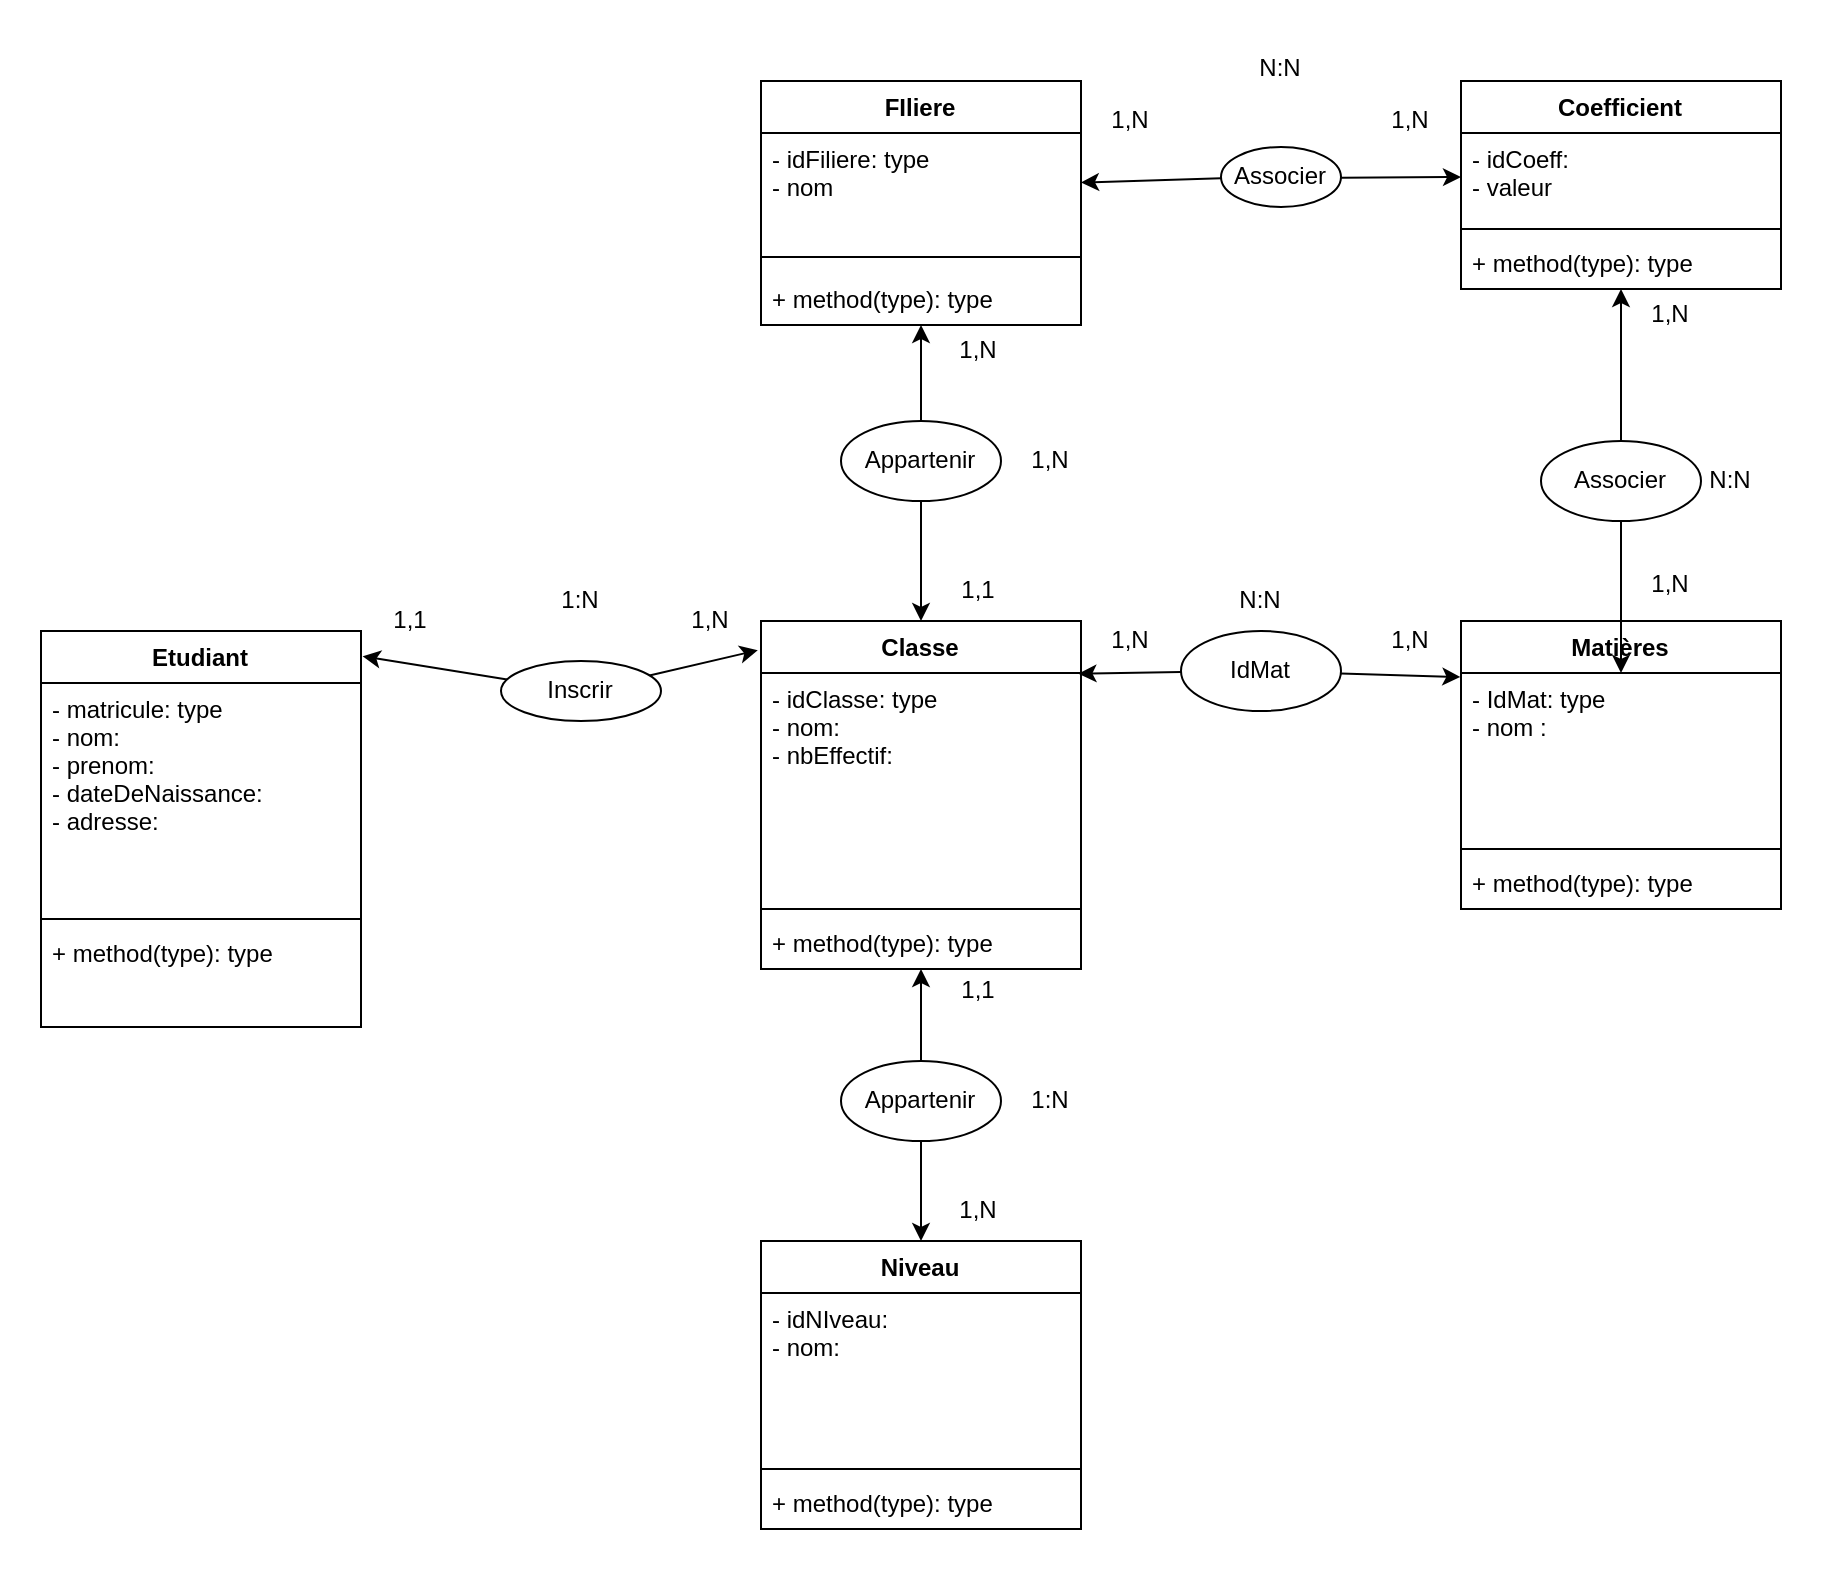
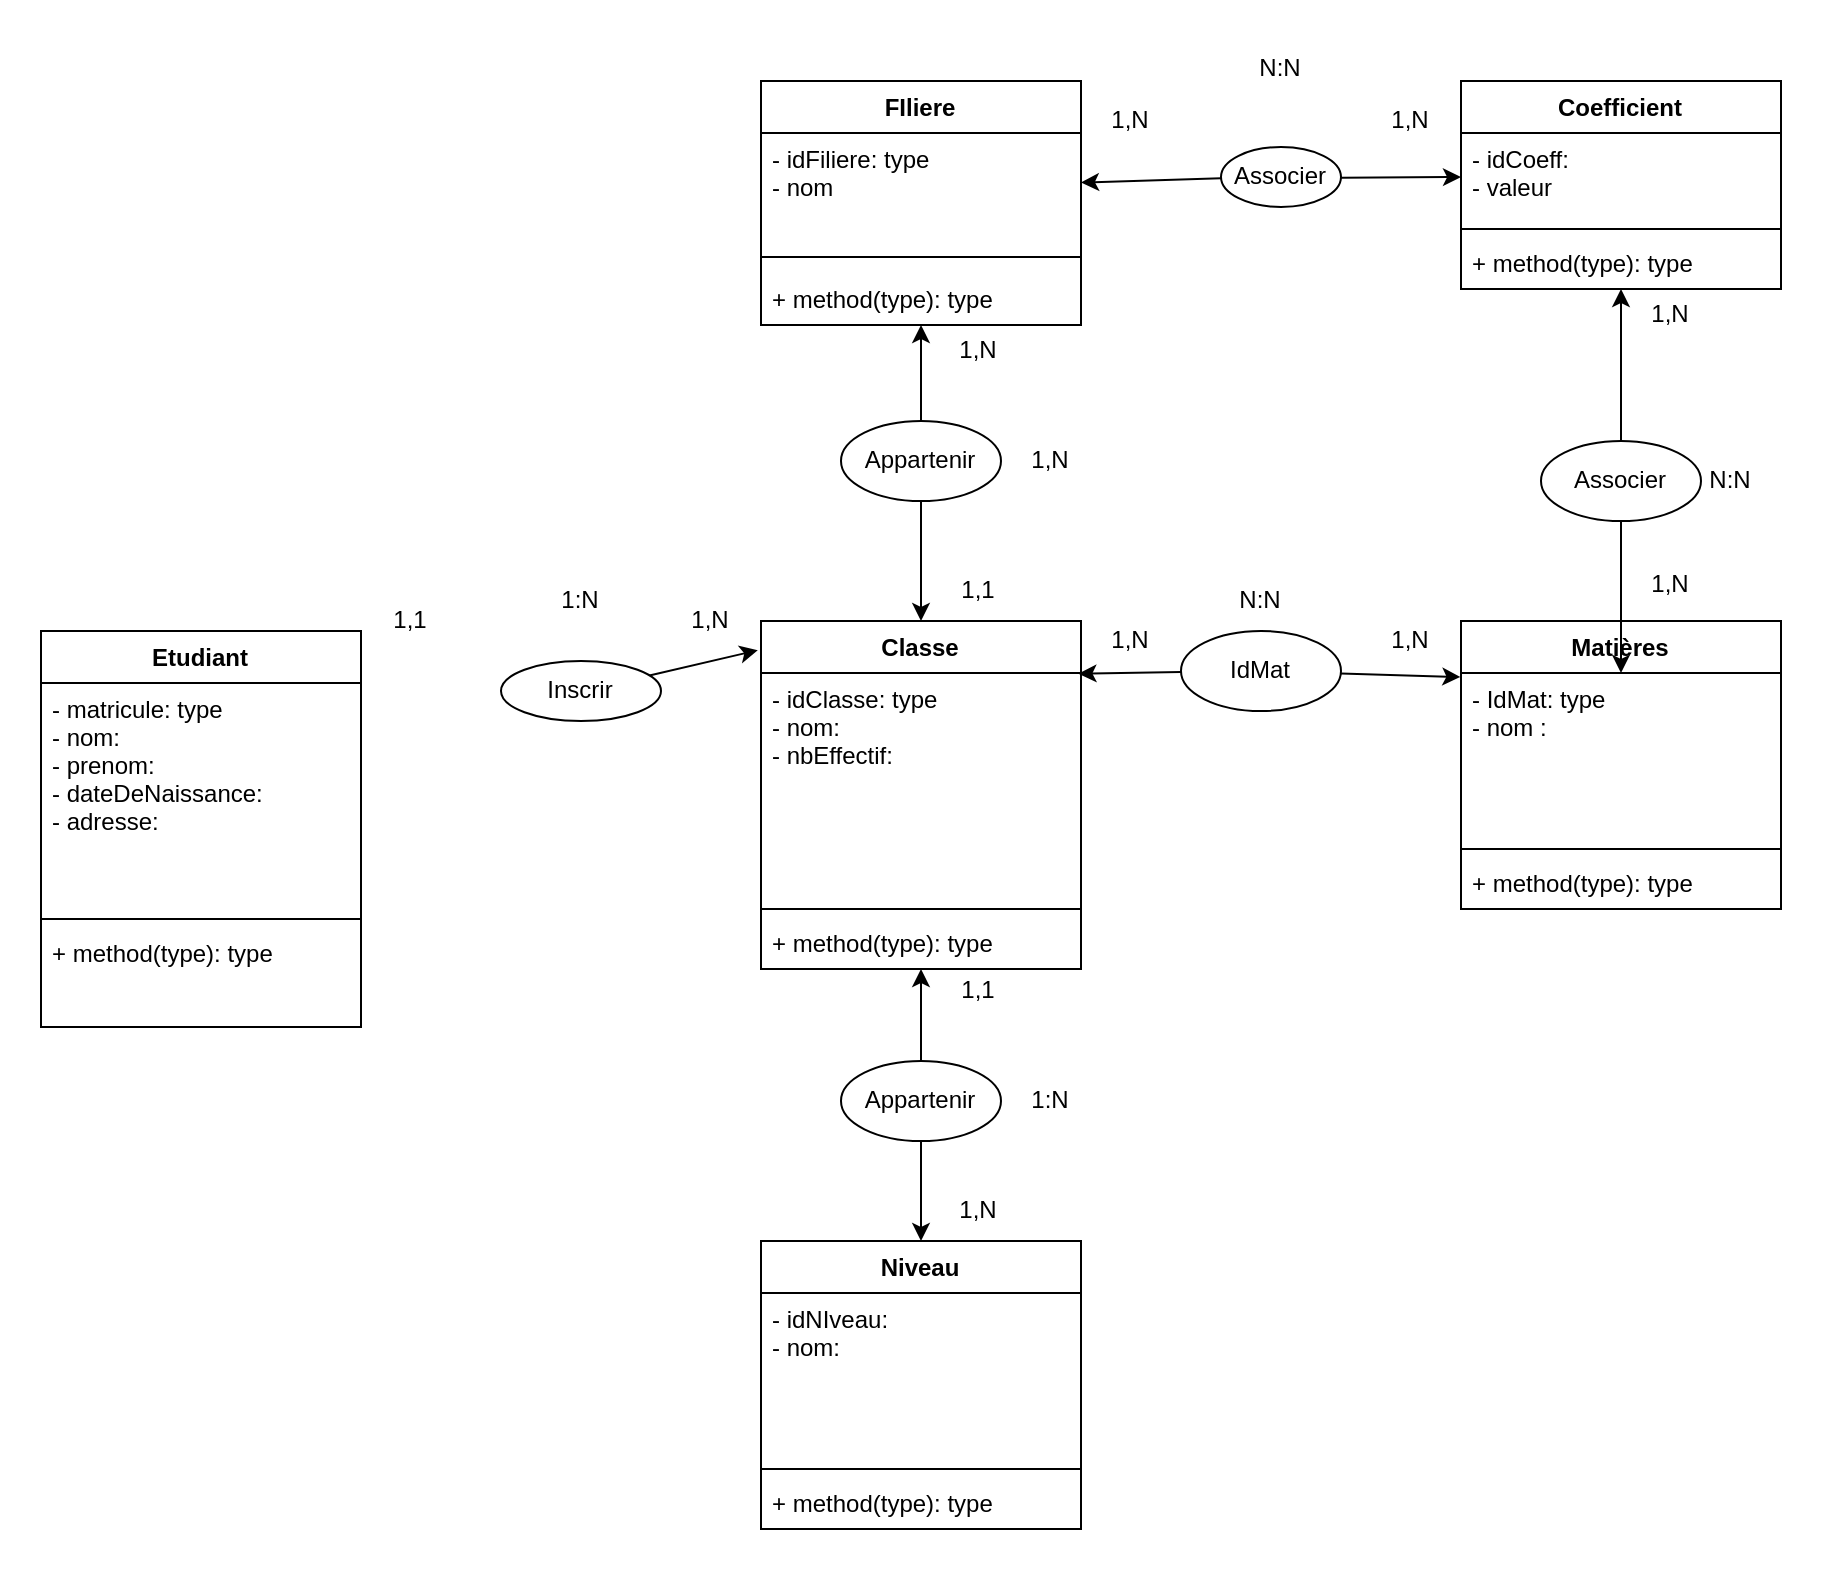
(442, 669) -> none
